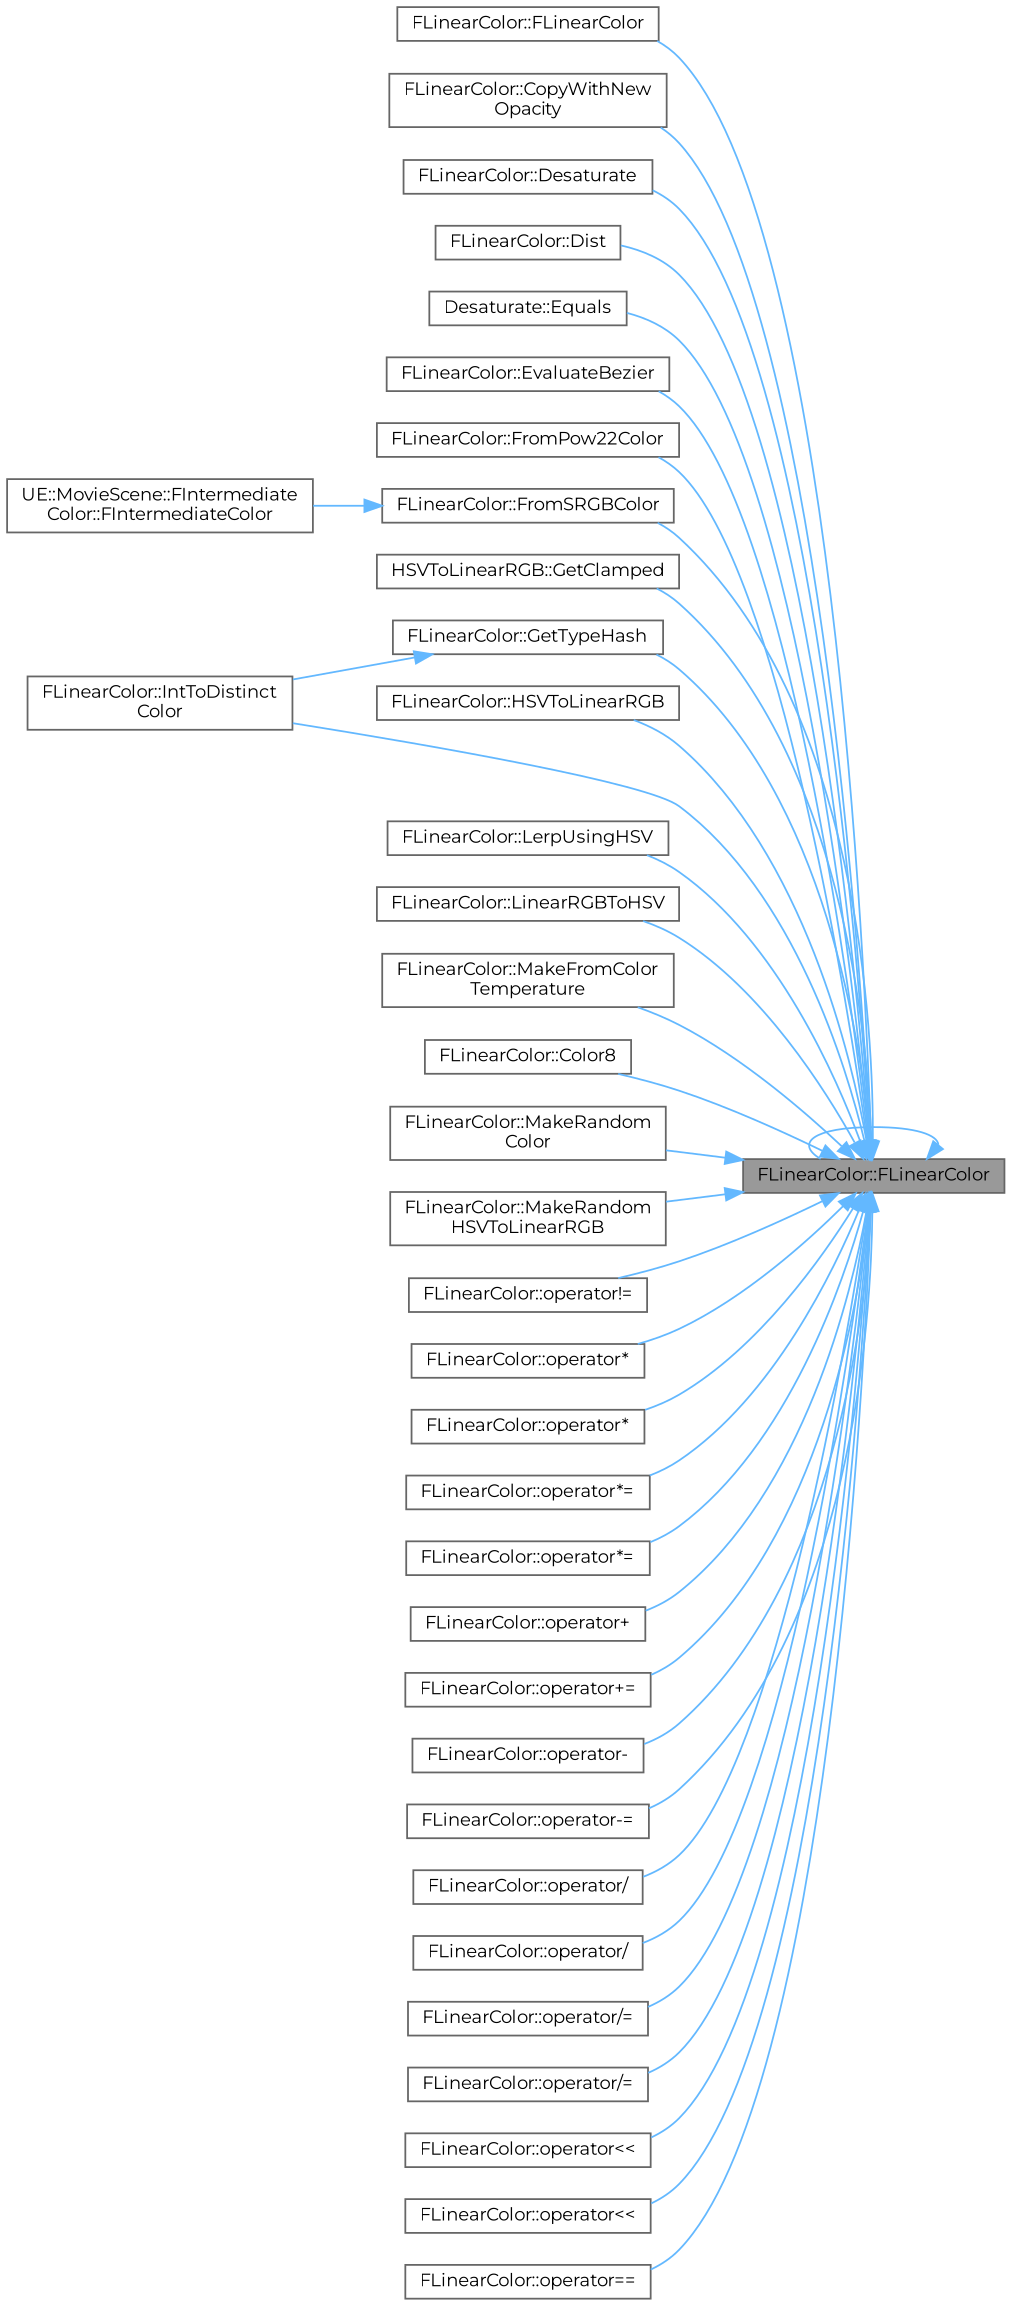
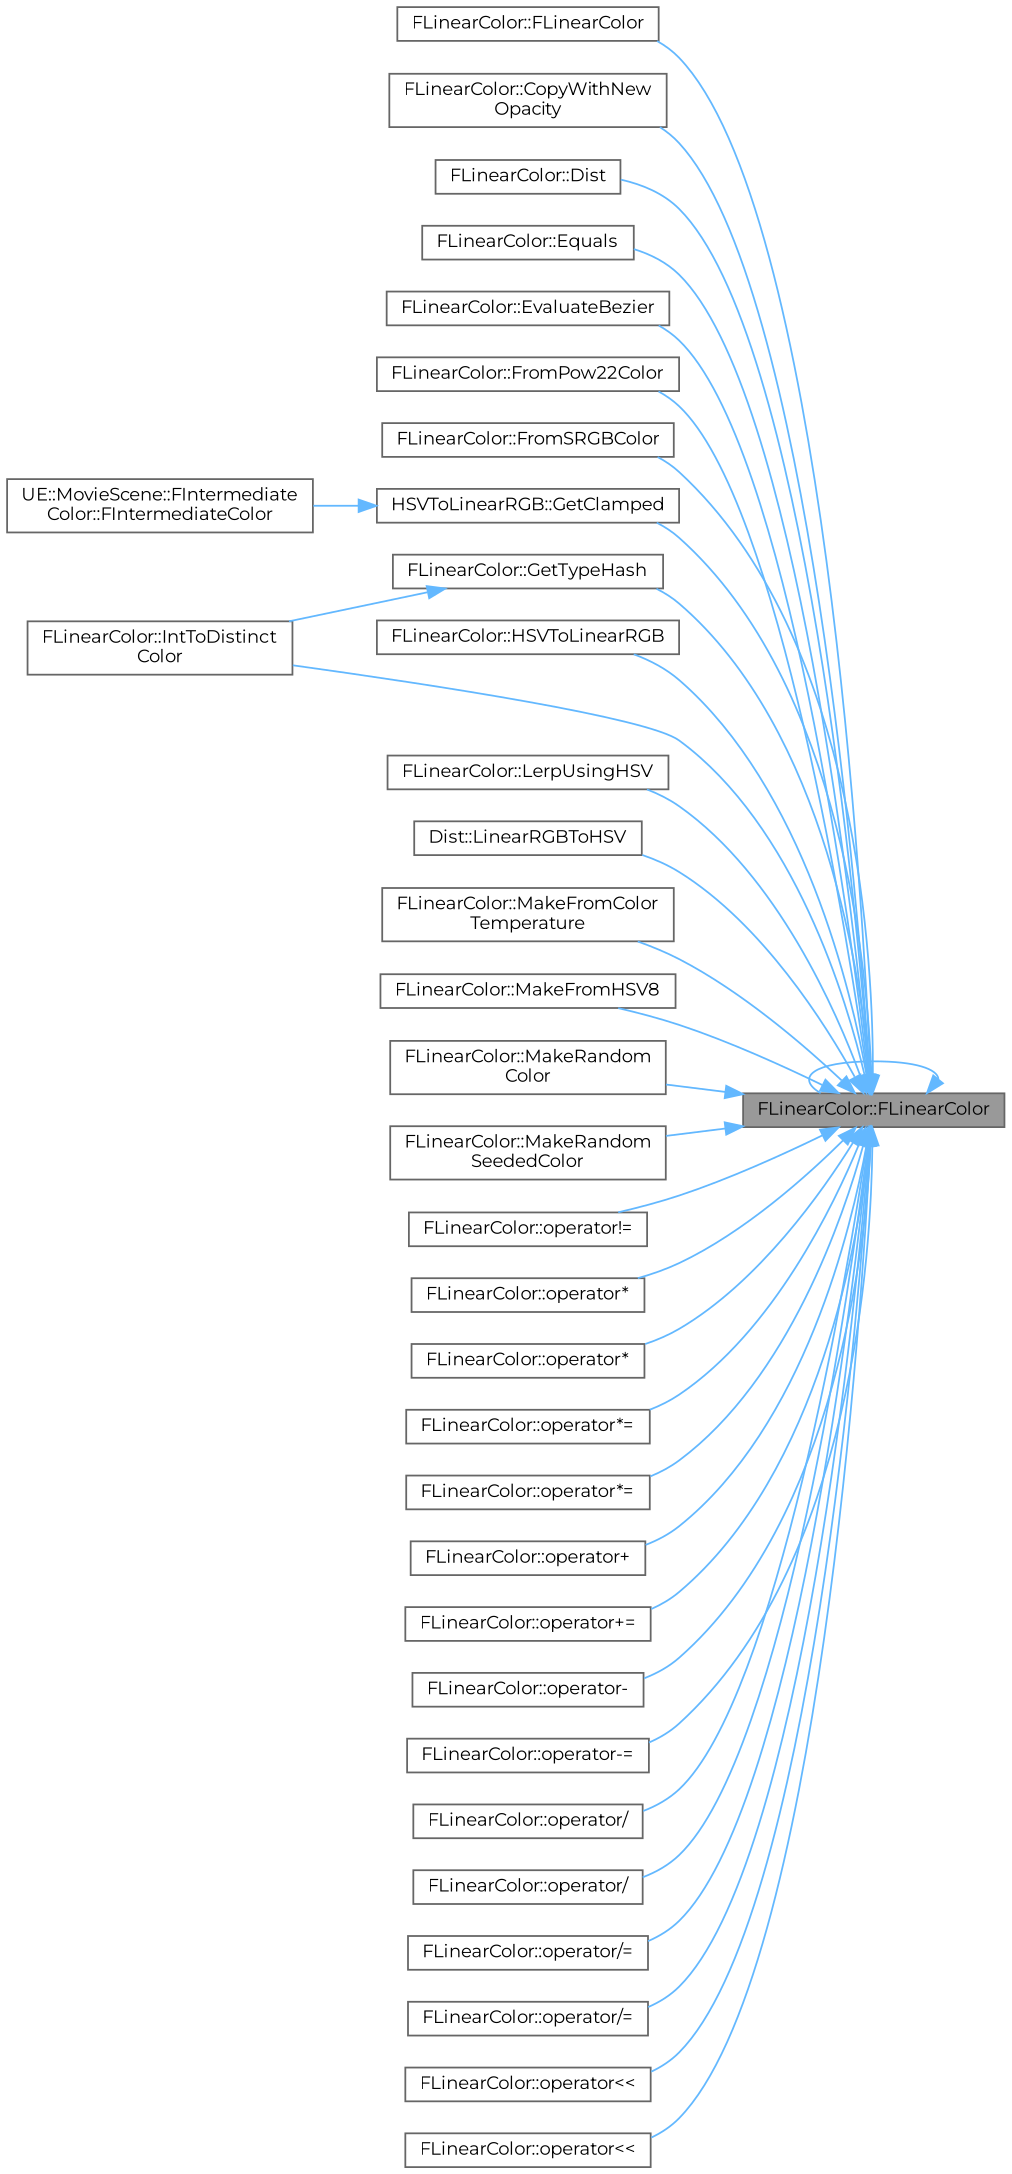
(528, 177) -> none
(528, 308) -> (528, 243)
(339, 506) -> (336, 506)
(528, 904) -> (528, 838)
(528, 1057) -> (528, 991)
(528, 1219) -> (528, 1153)
(528, 2282) -> none
